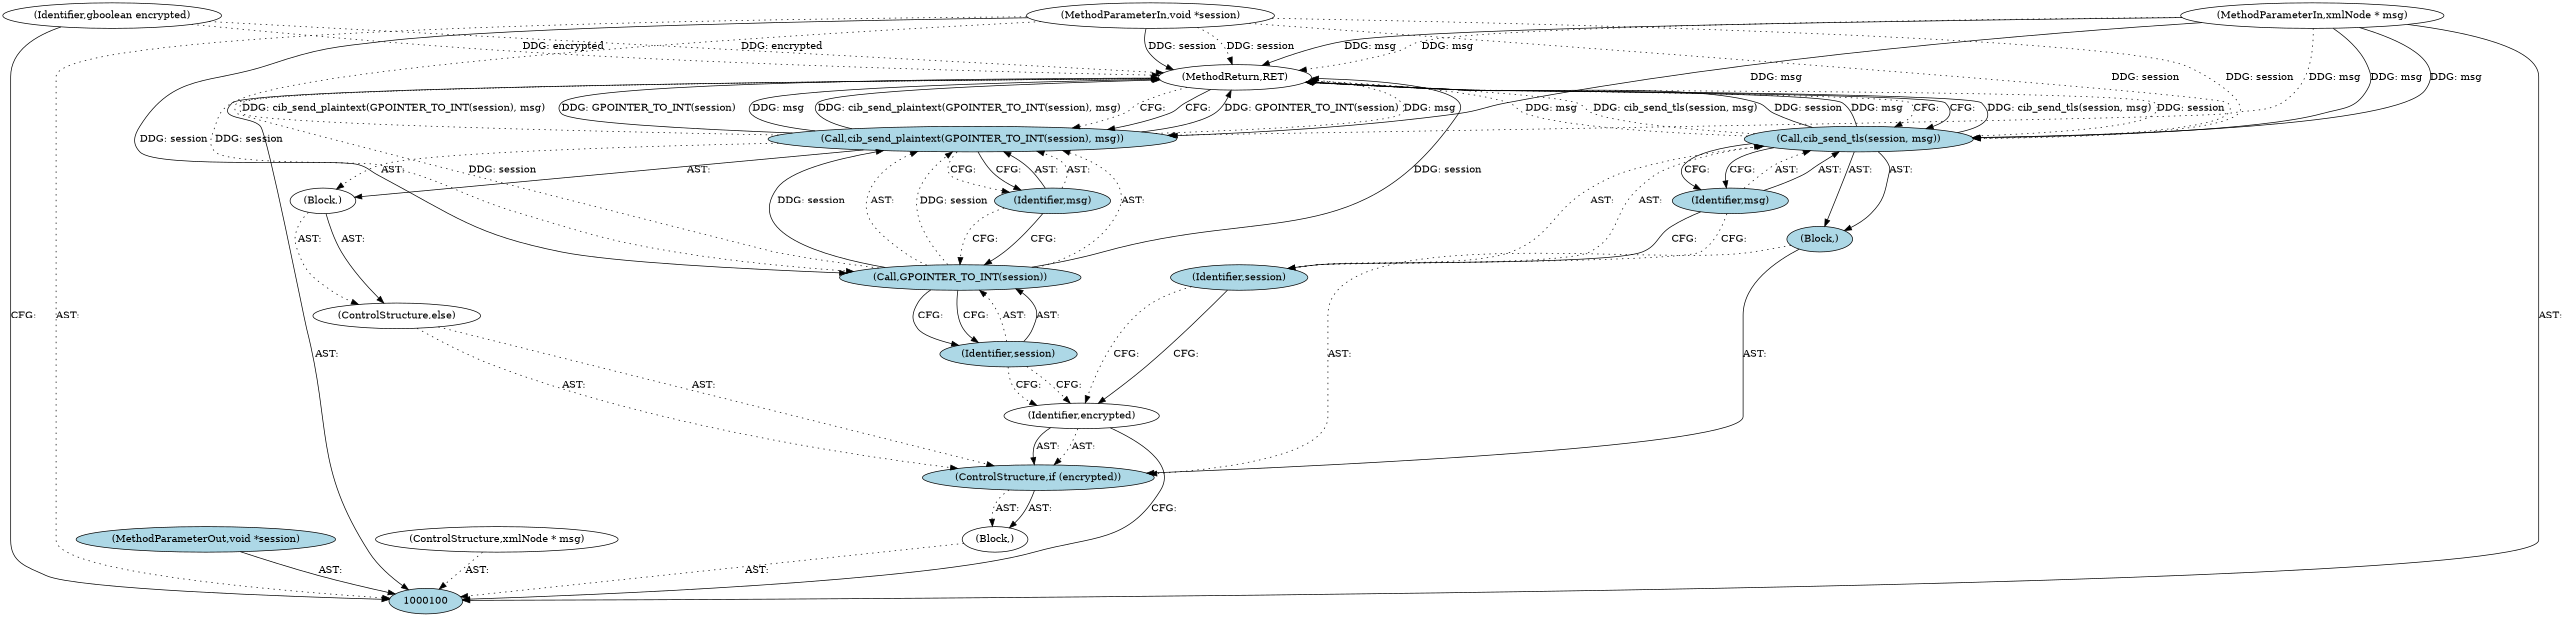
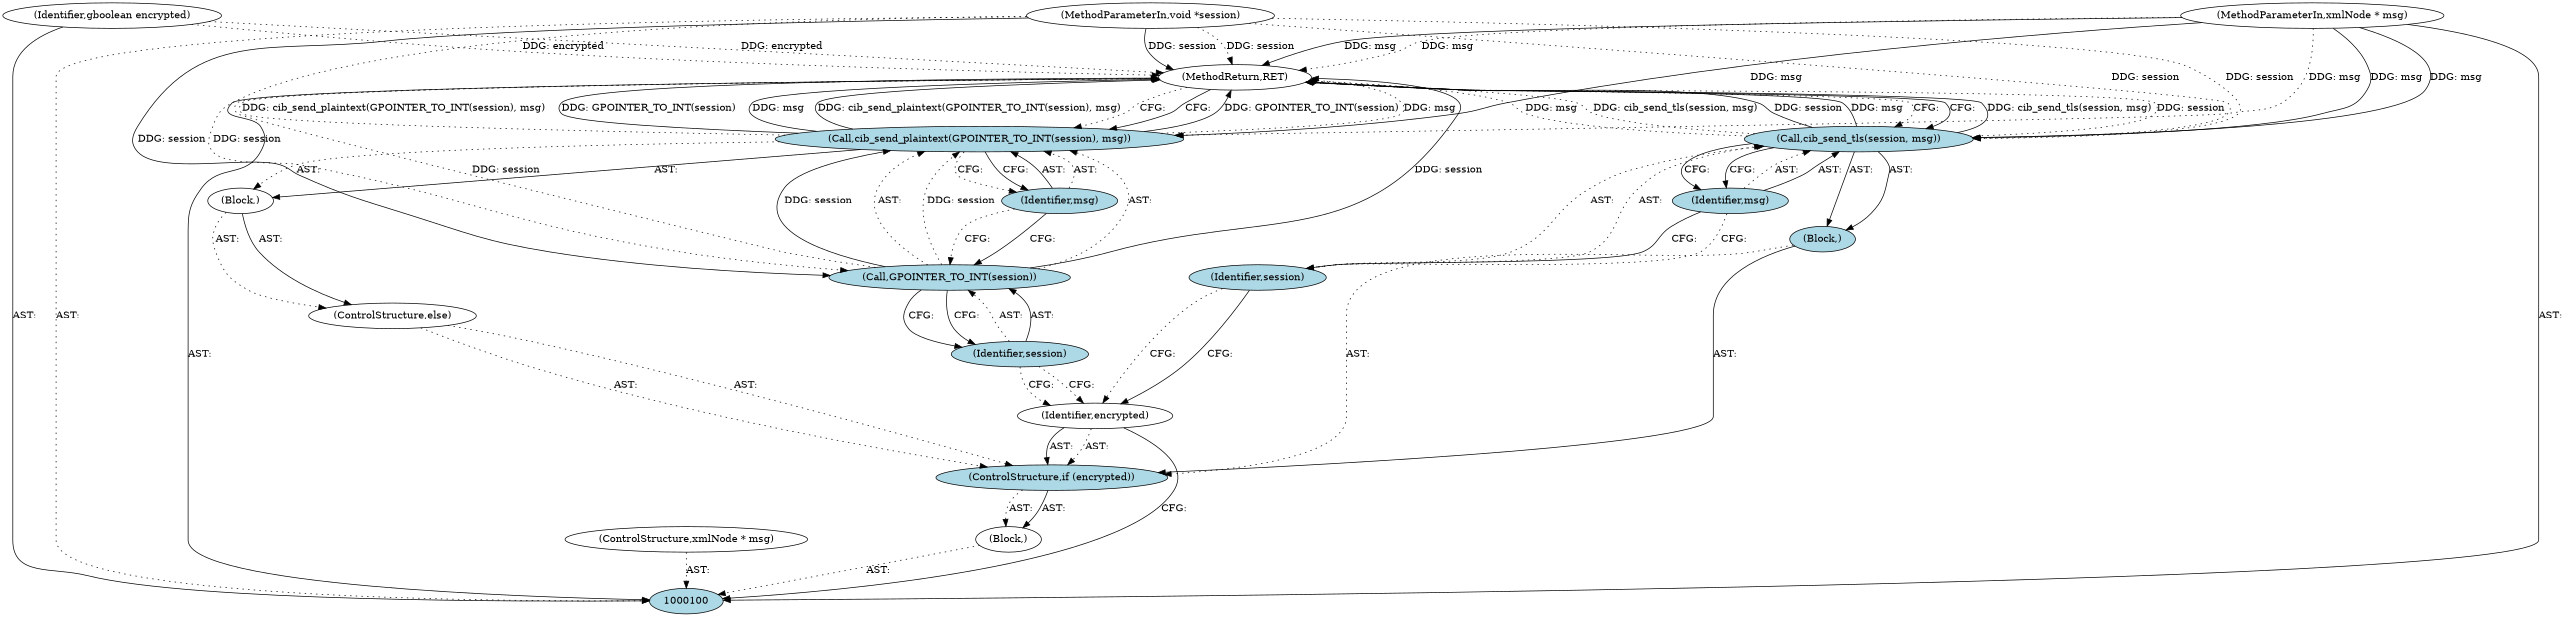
(25, 316) -> (26, 316)
(206, 539) -> none
